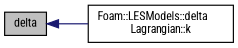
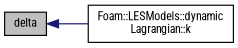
(161, 24) -> (161, 24)
